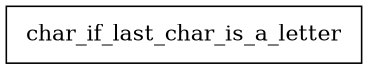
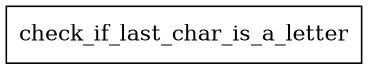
(184, 35) -> (184, 35)
